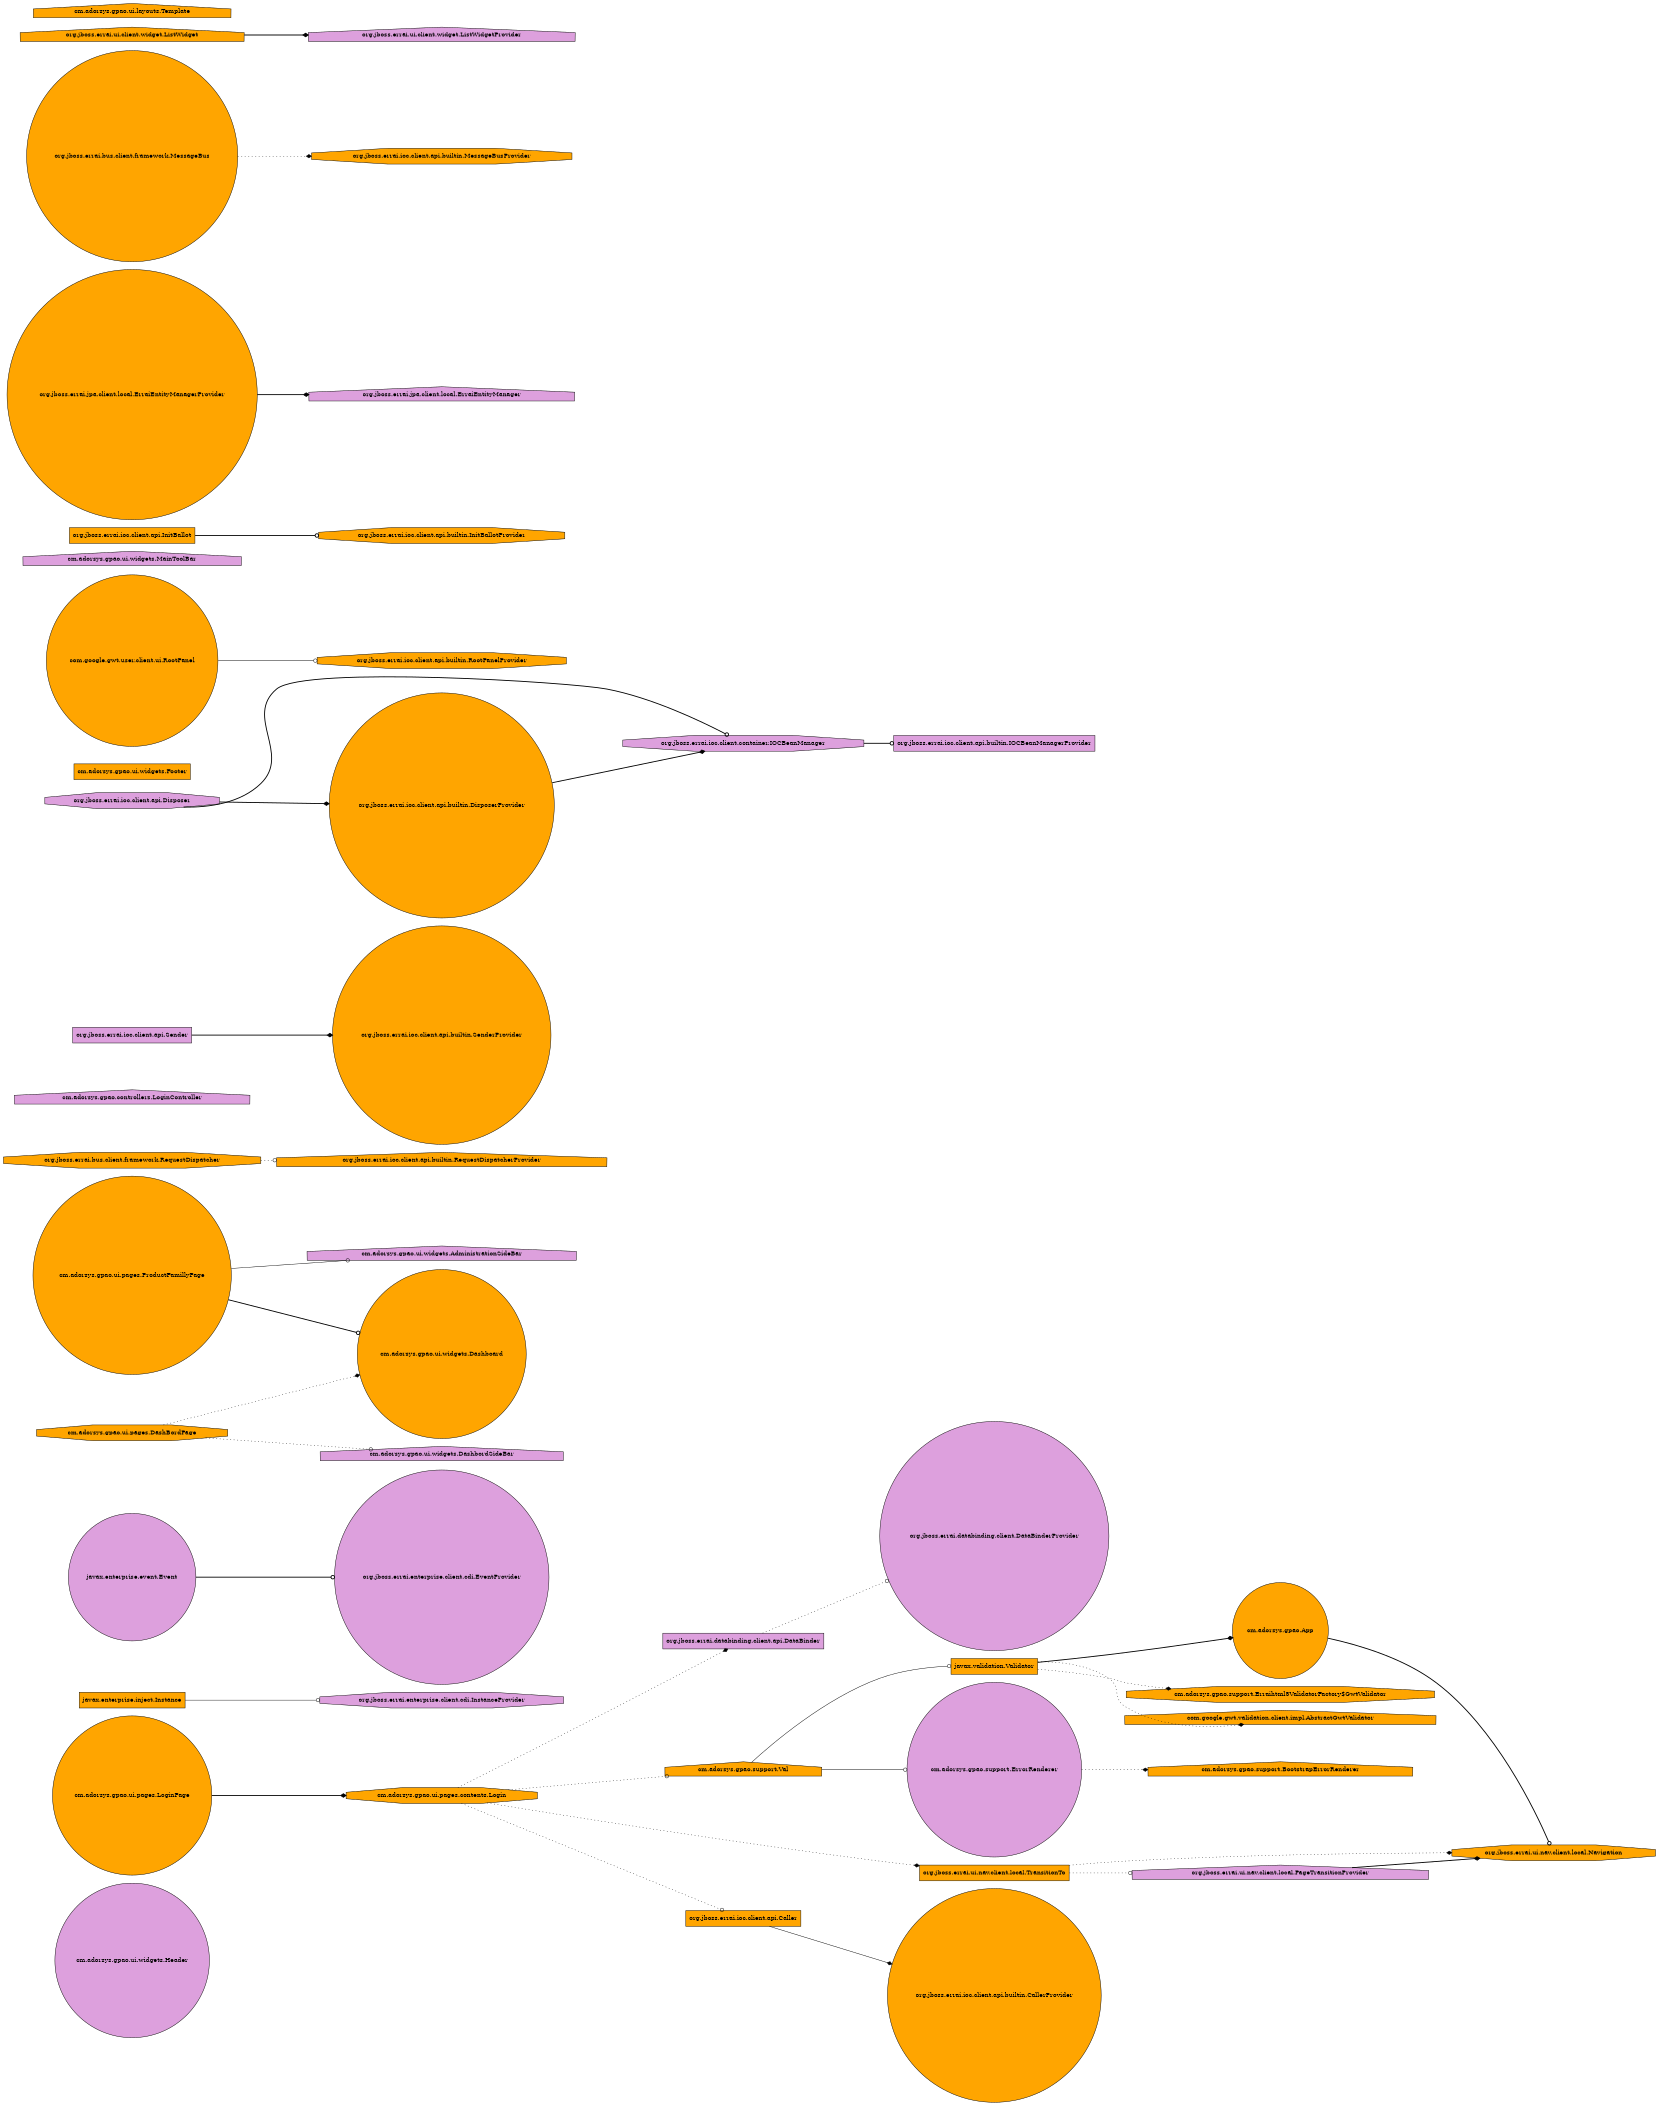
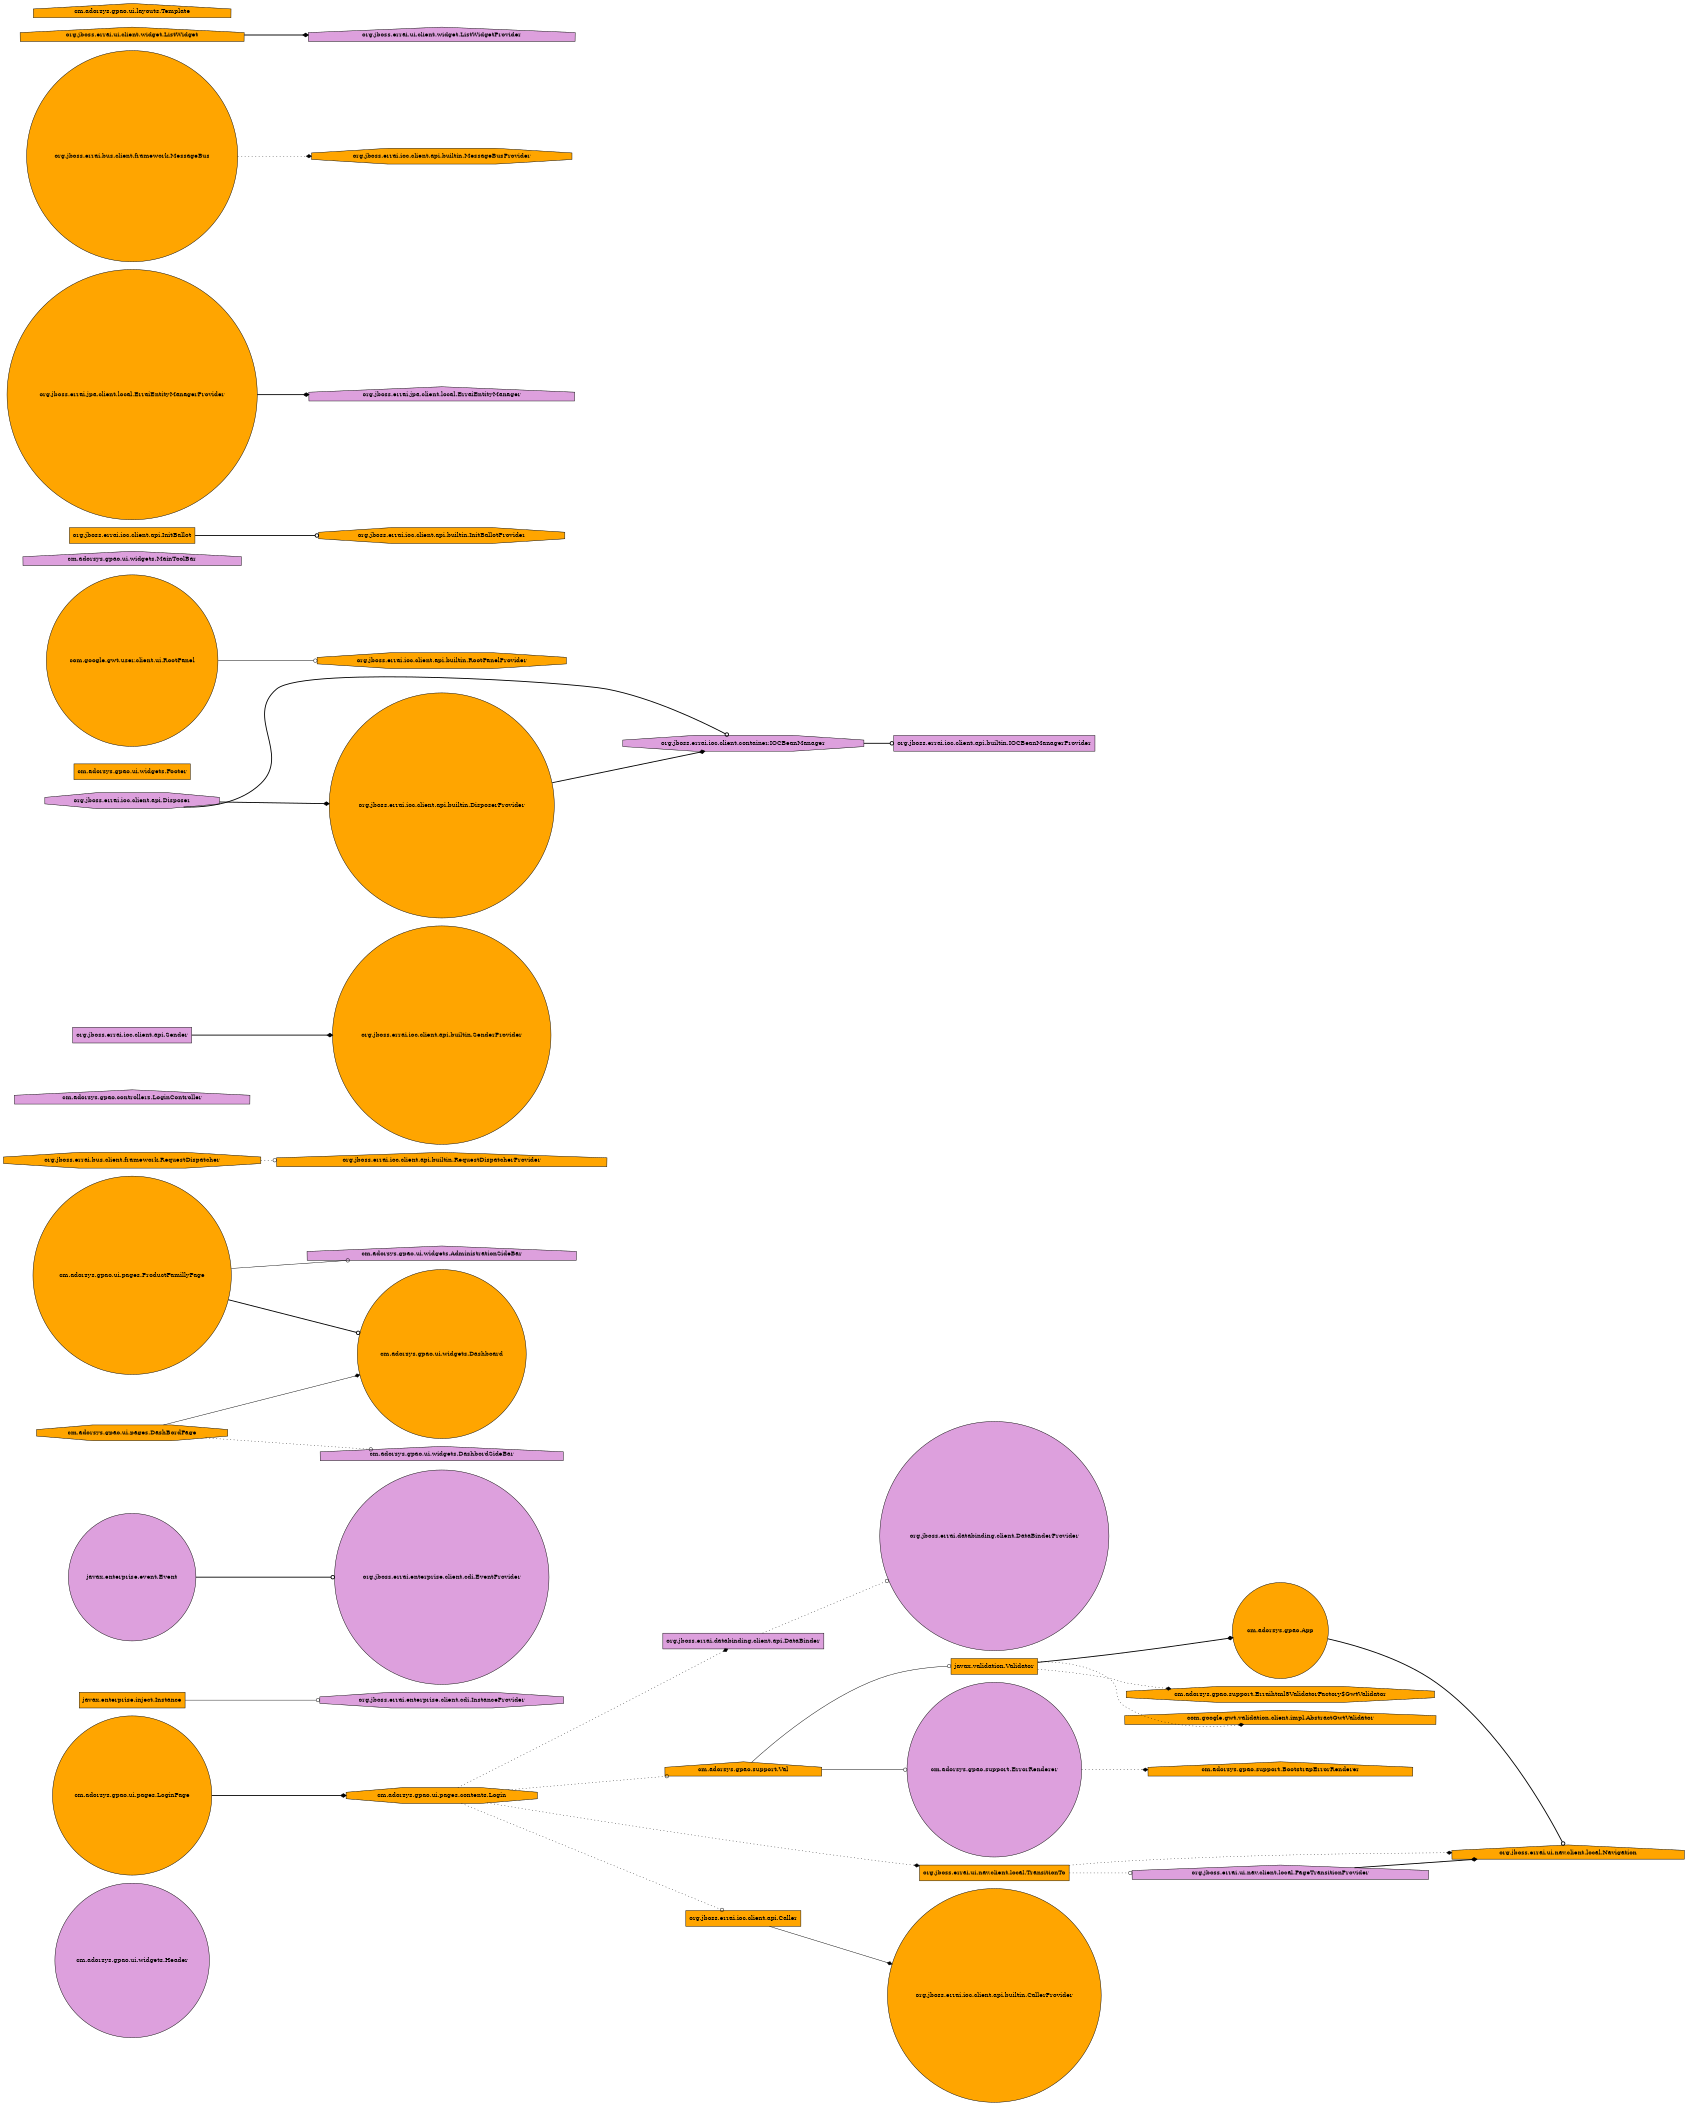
(259, 1401) -> (259, 1401)
(1554, 1853) -> (1568, 1853)
